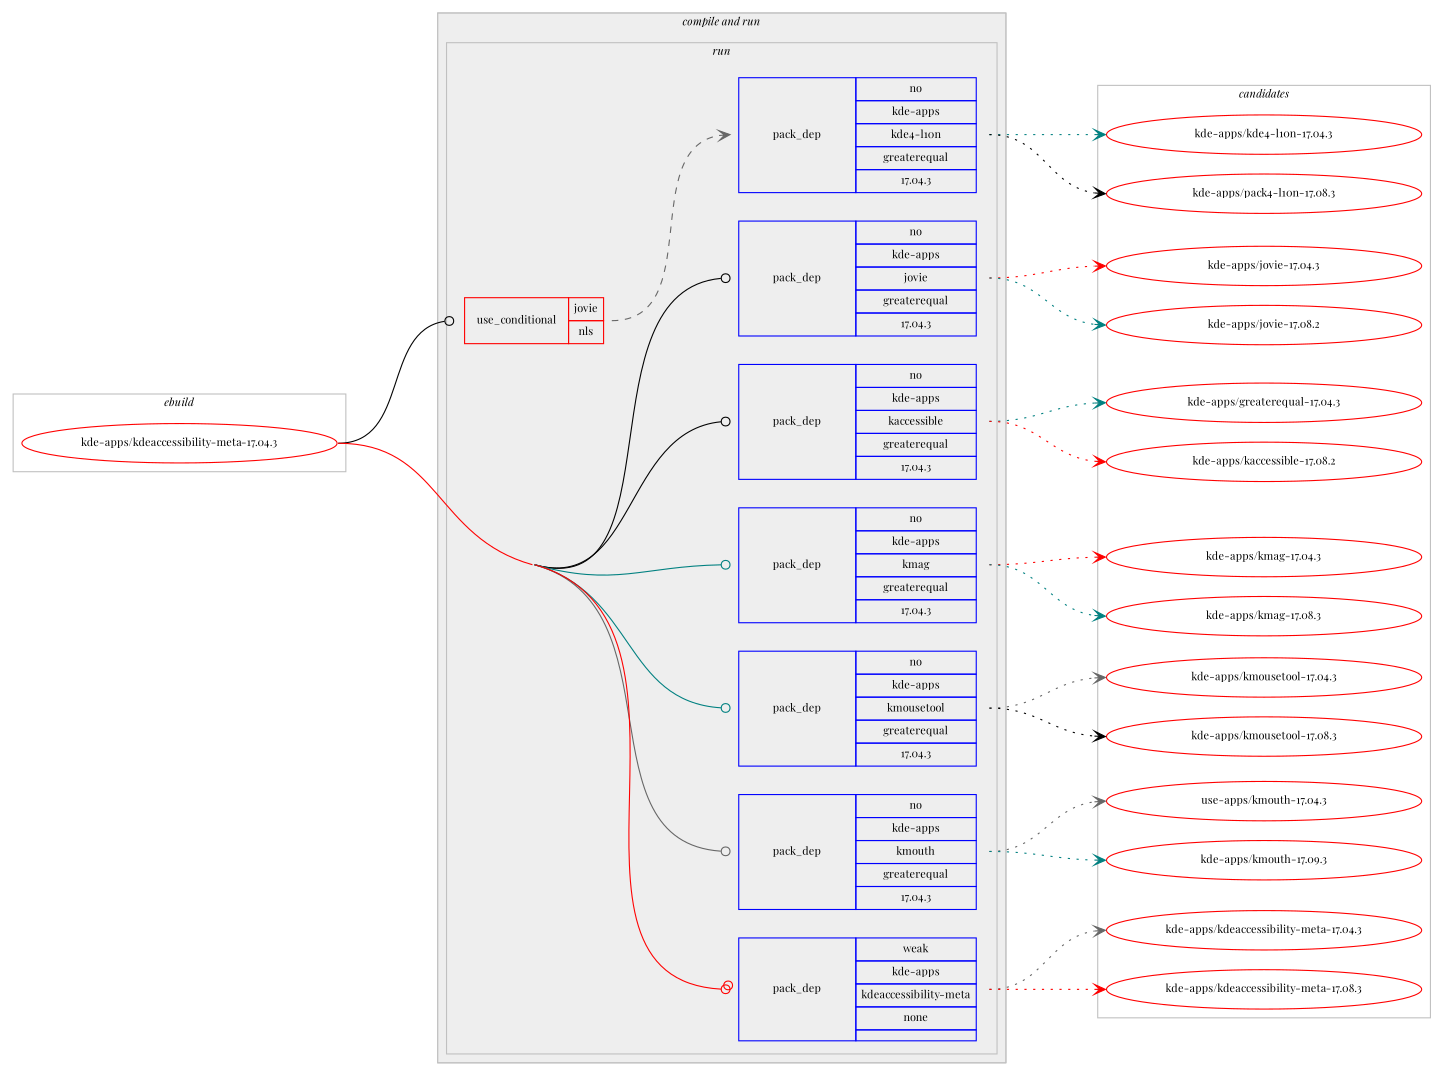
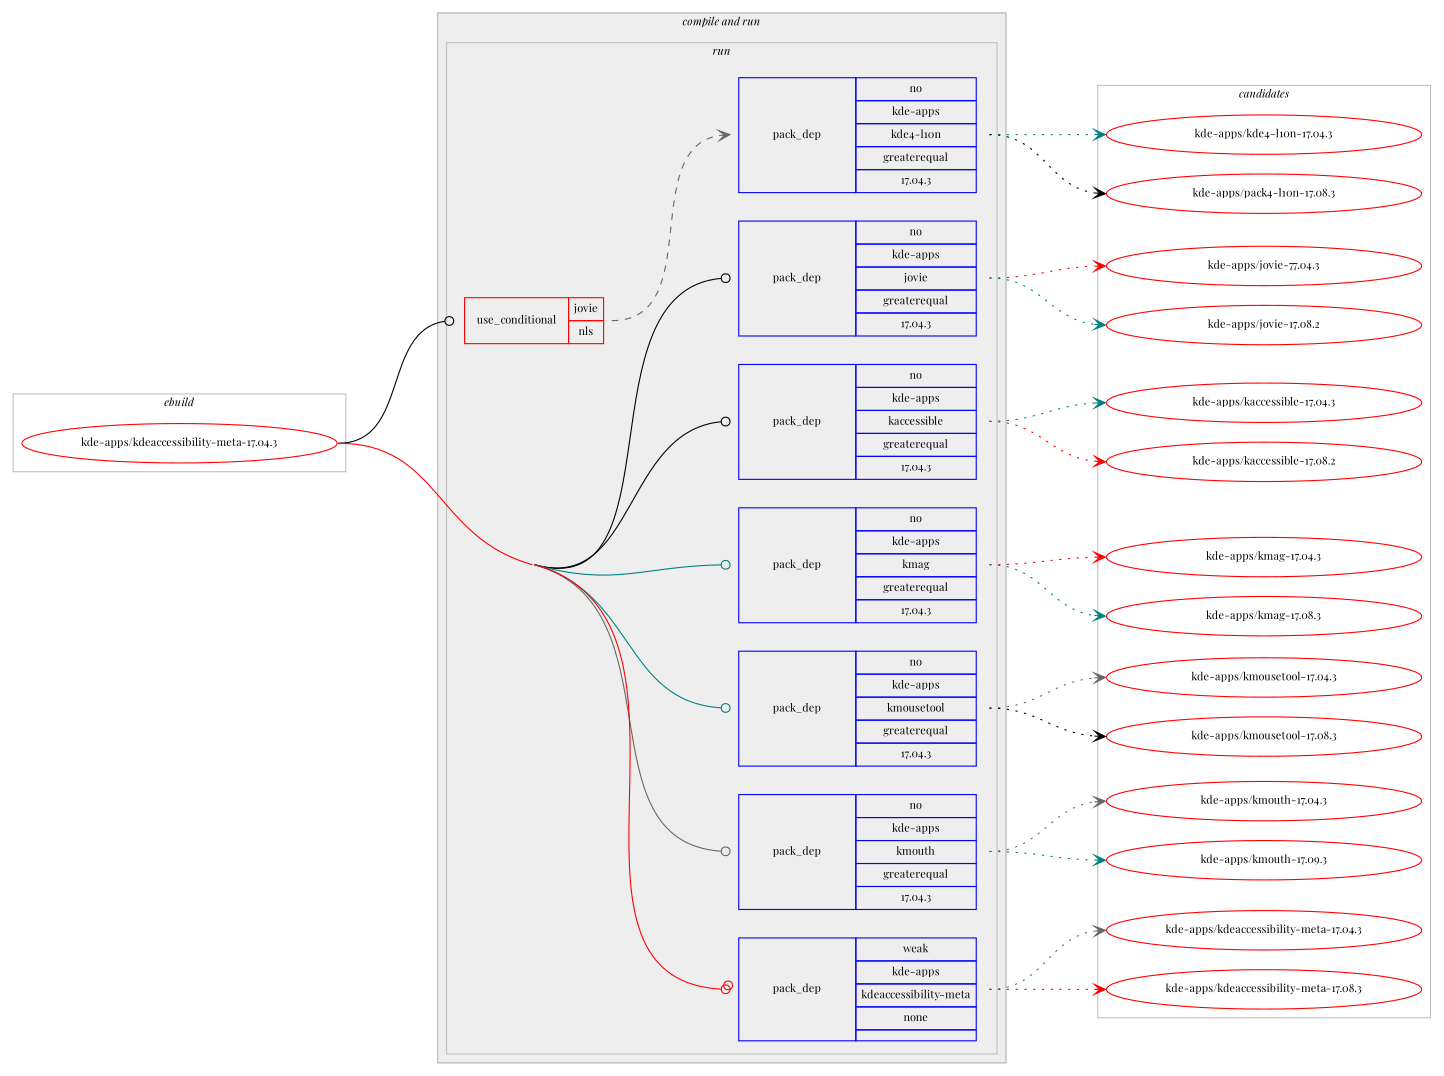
(1264, 266) -> (1264, 266)
(1264, 403) -> (1264, 403)
(1264, 801) -> (1264, 801)
